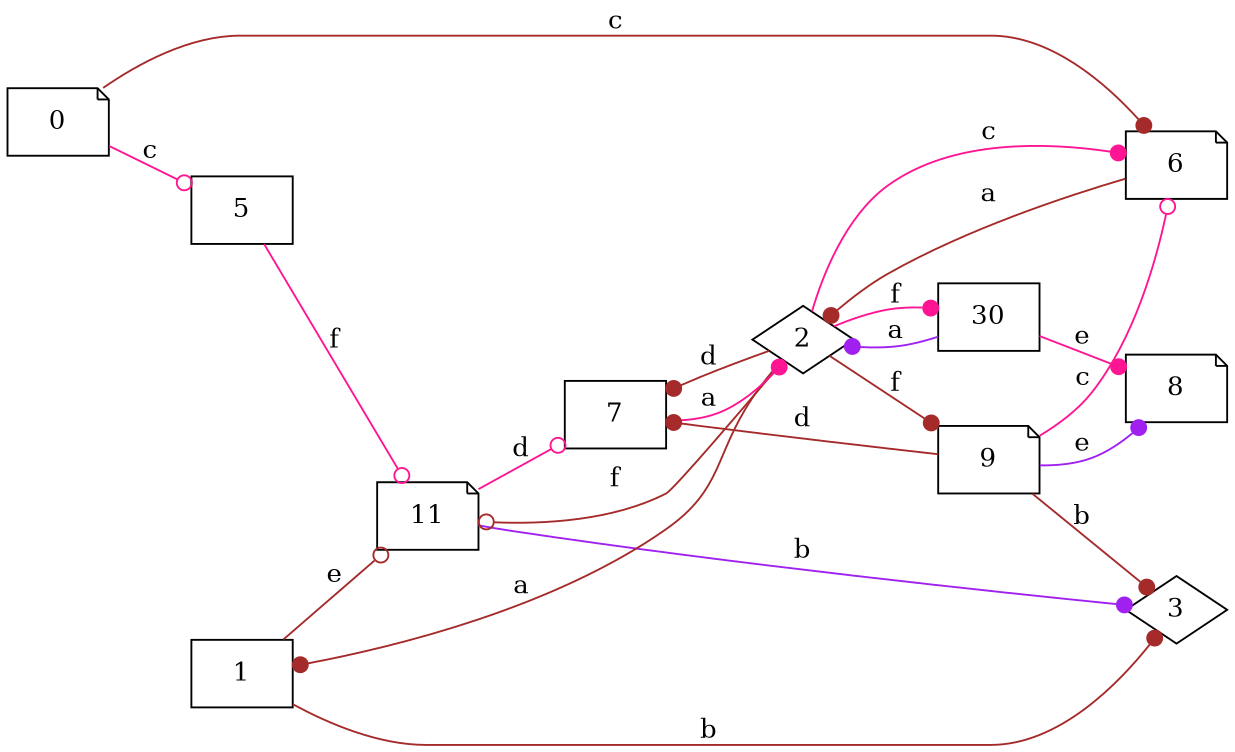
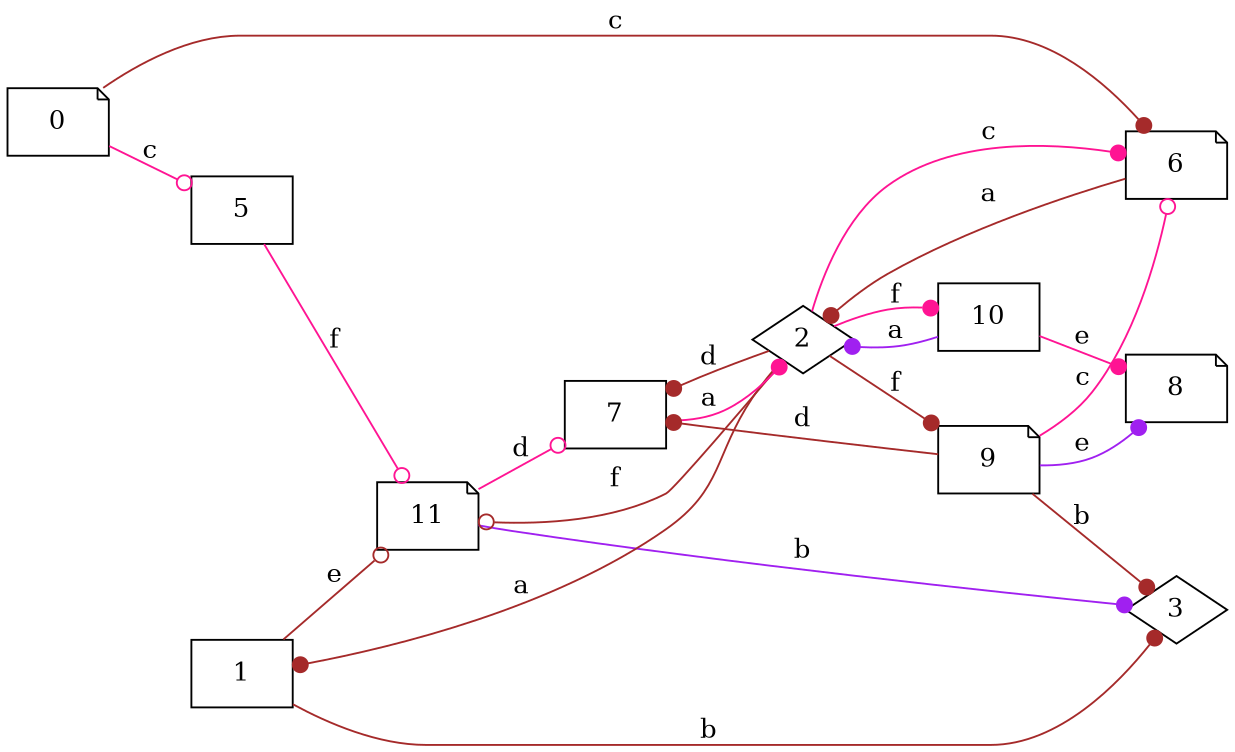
(989, 317) -> (989, 317)
